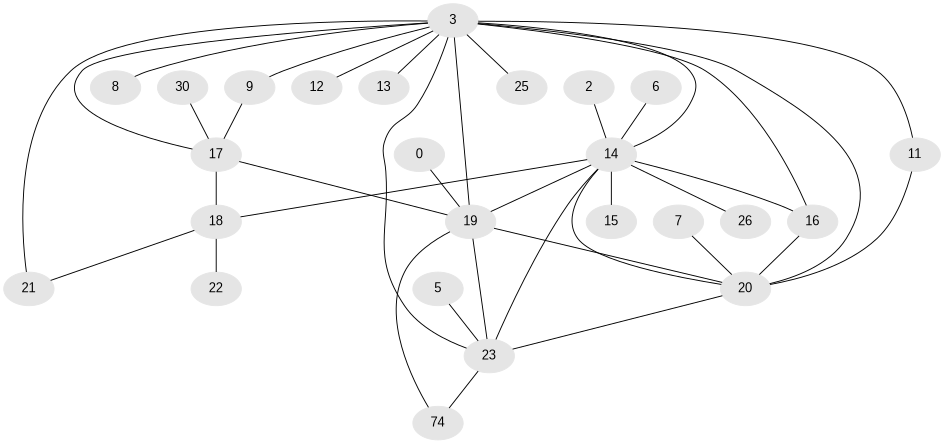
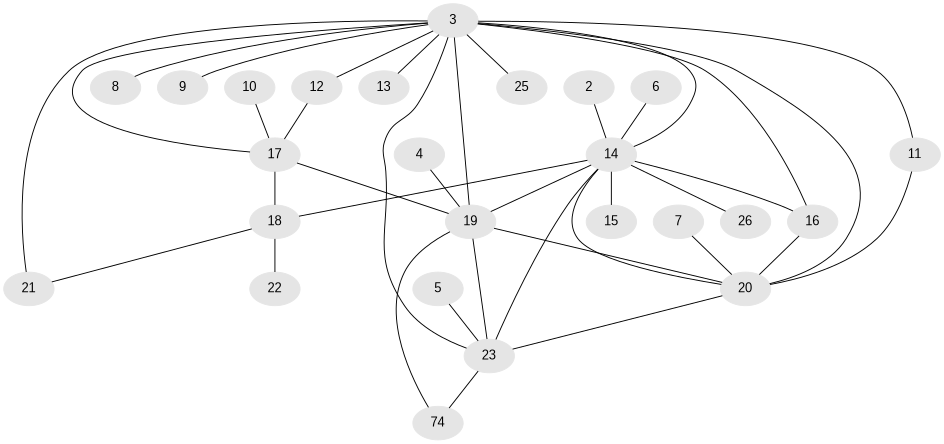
(183, 88) -> (250, 88)
(233, 121) -> (296, 121)
(419, 155) -> (419, 155)
